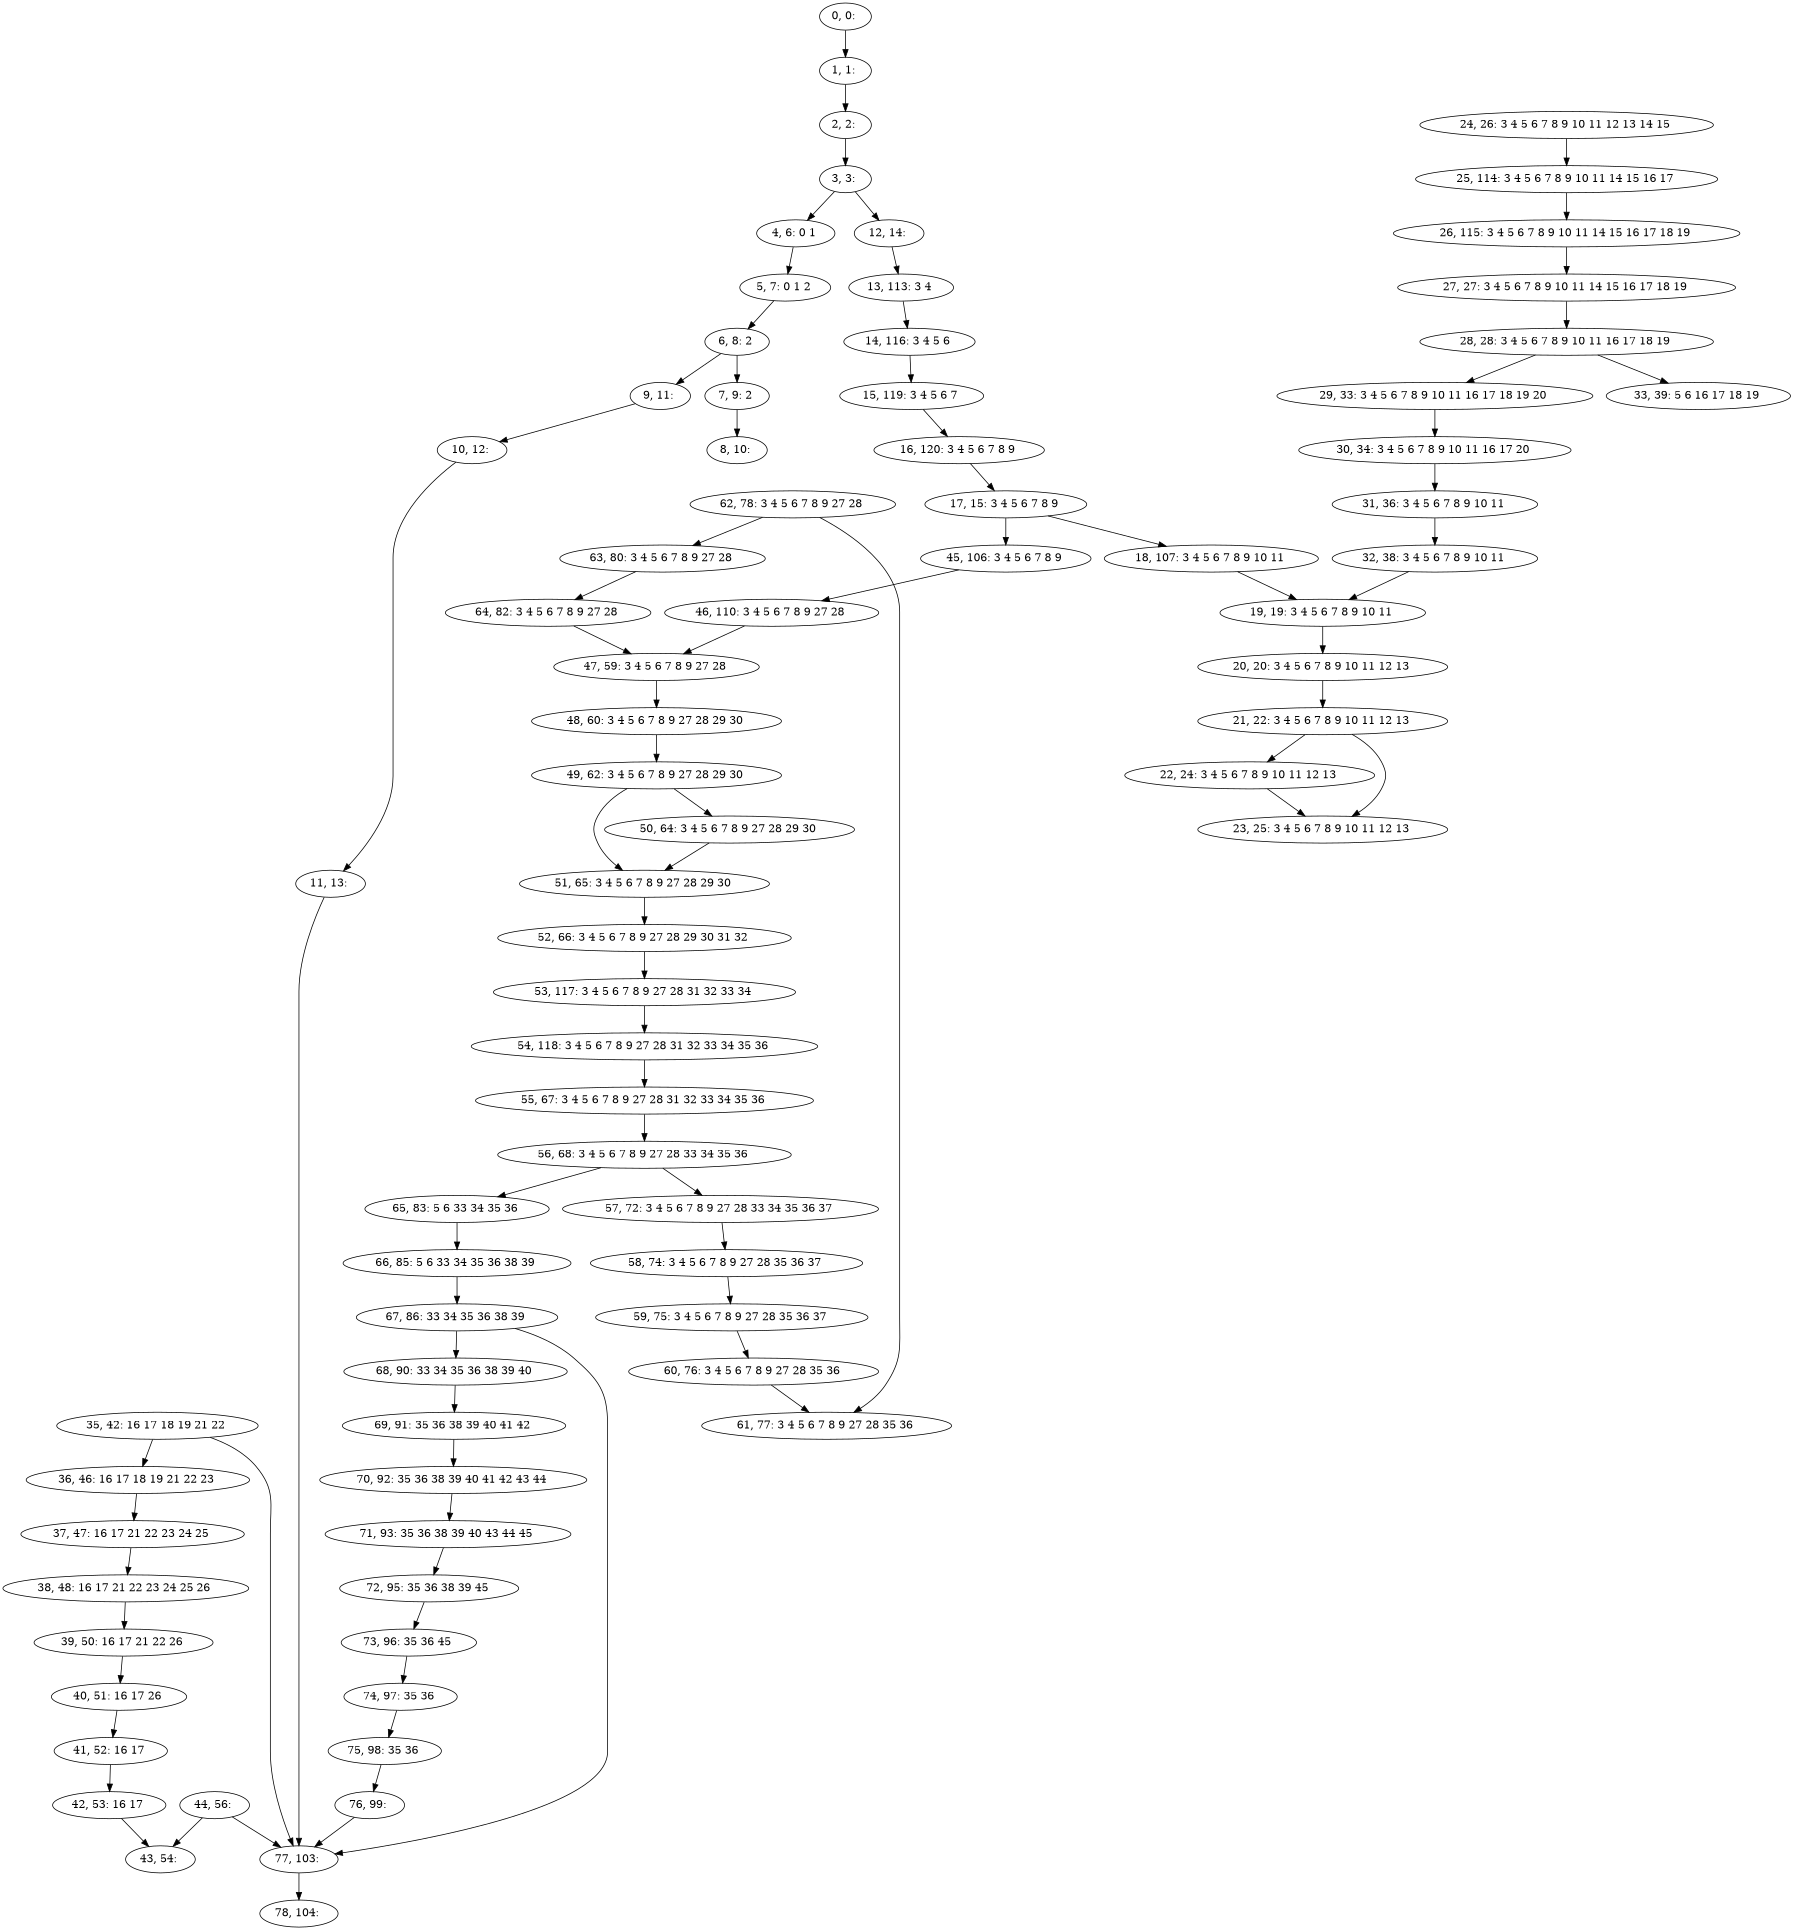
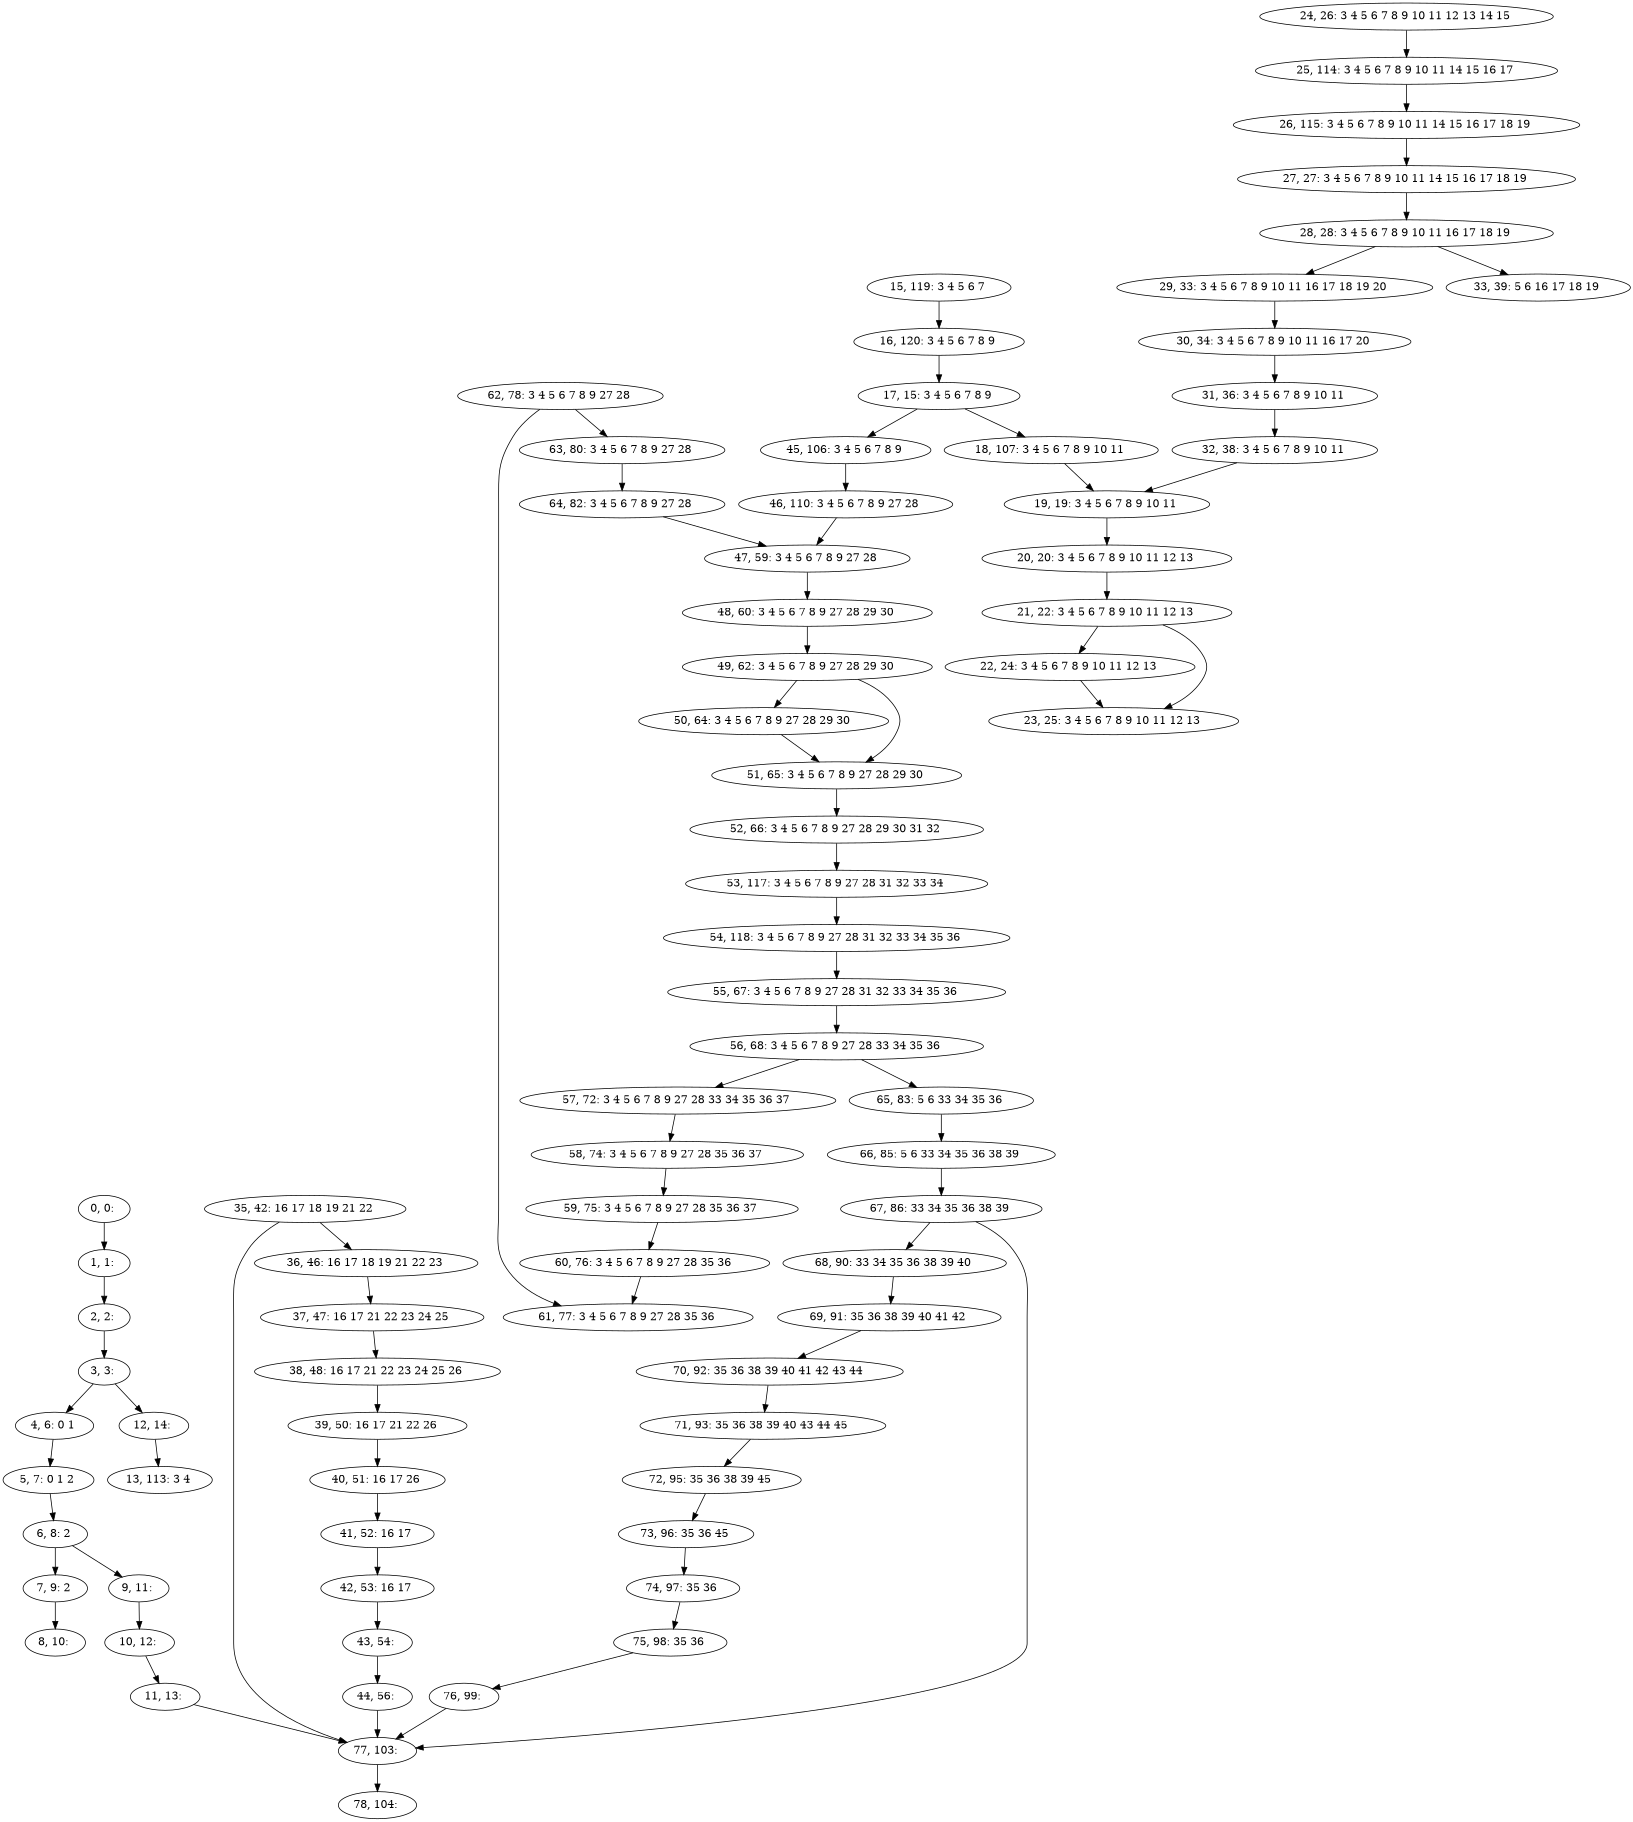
(909, 342) -> none
(190, 1829) -> (377, 1666)
